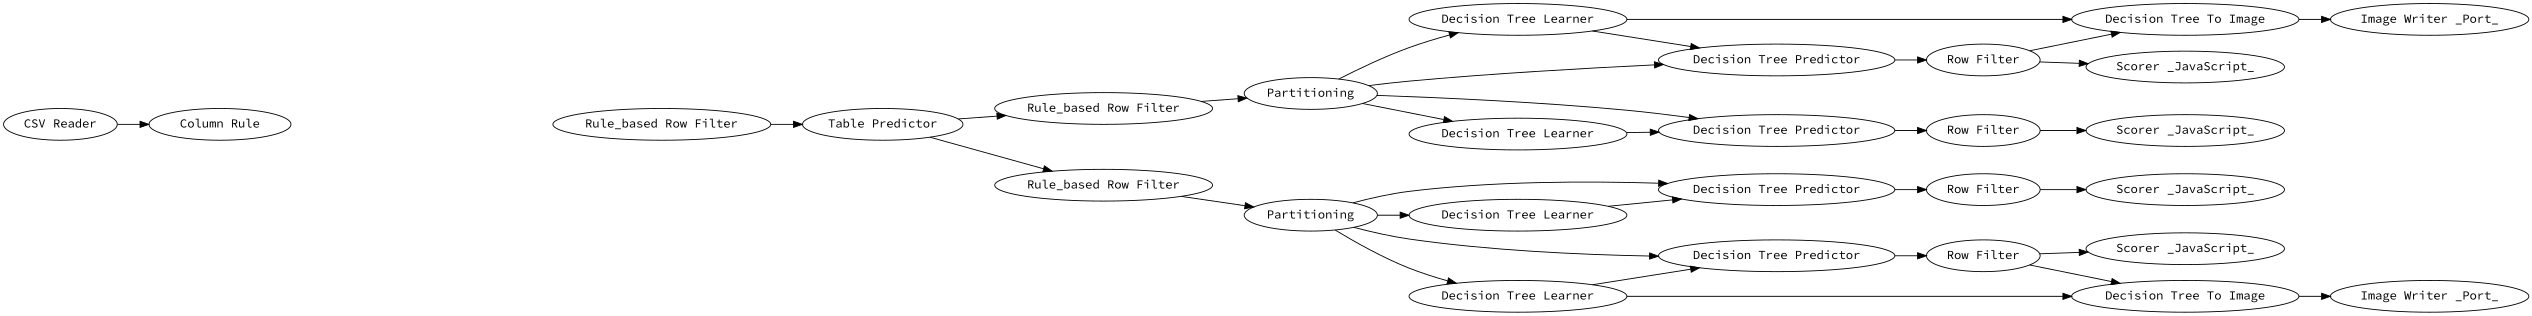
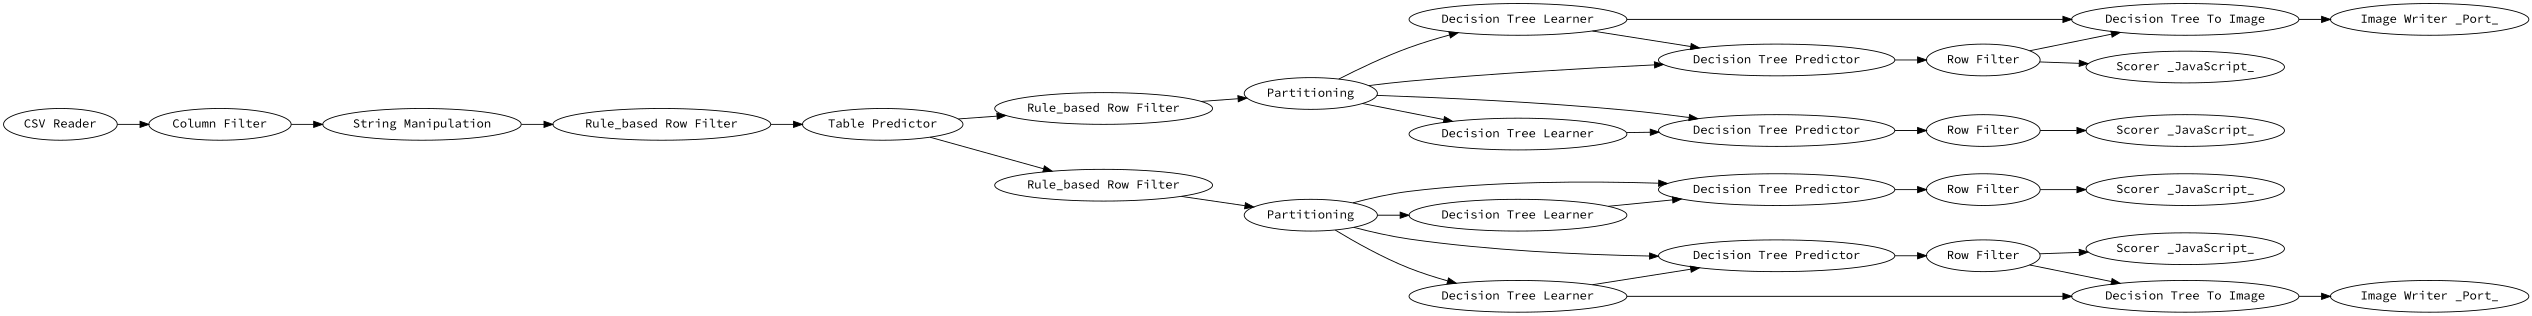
(220, 124) -> (220, 124)
none -> (422, 124)
